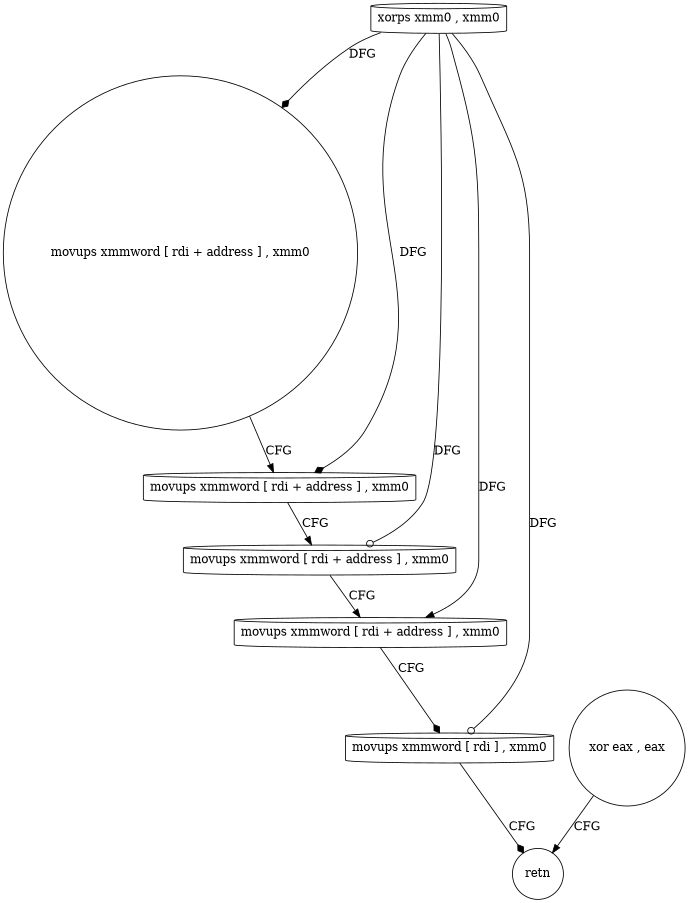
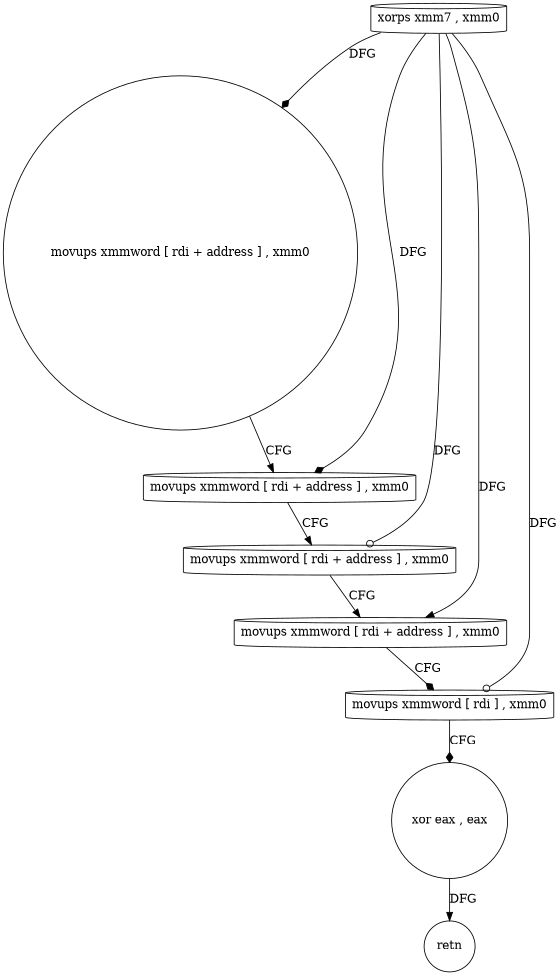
(439, 18) -> (439, 18)
(489, 804) -> (450, 736)
(587, 827) -> (463, 900)
